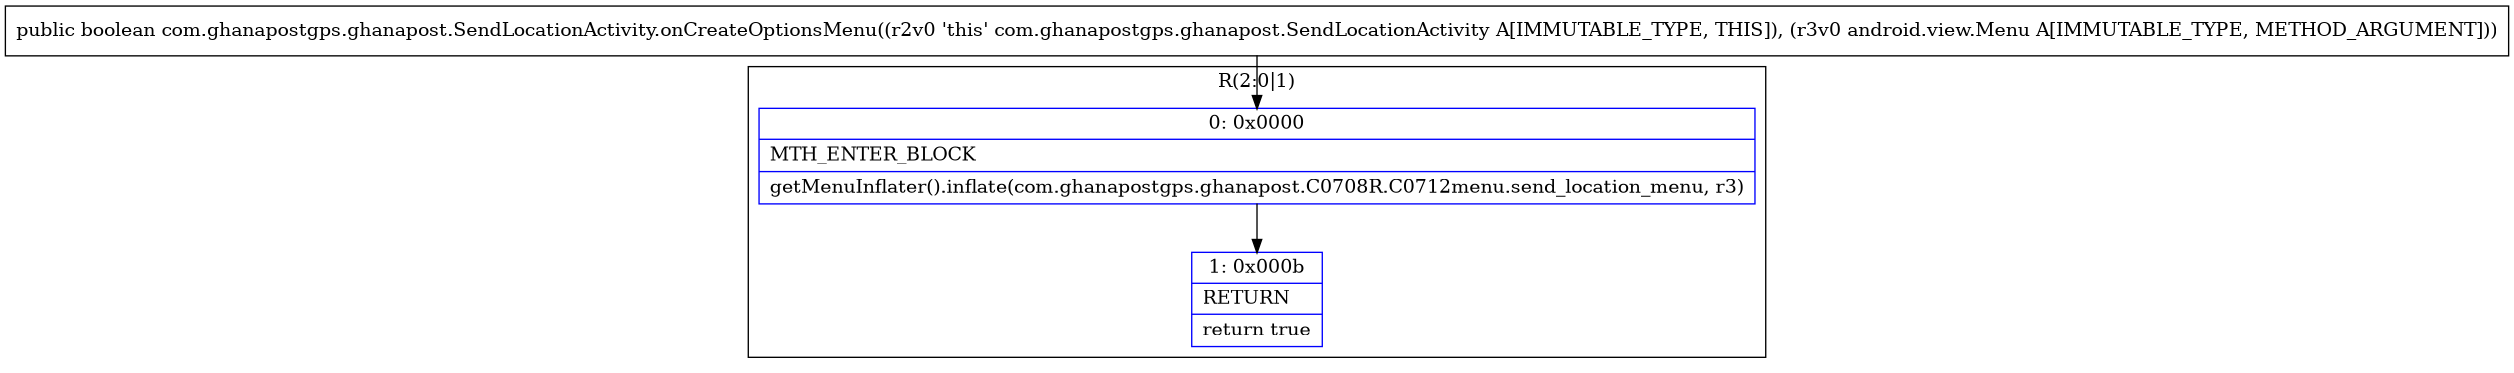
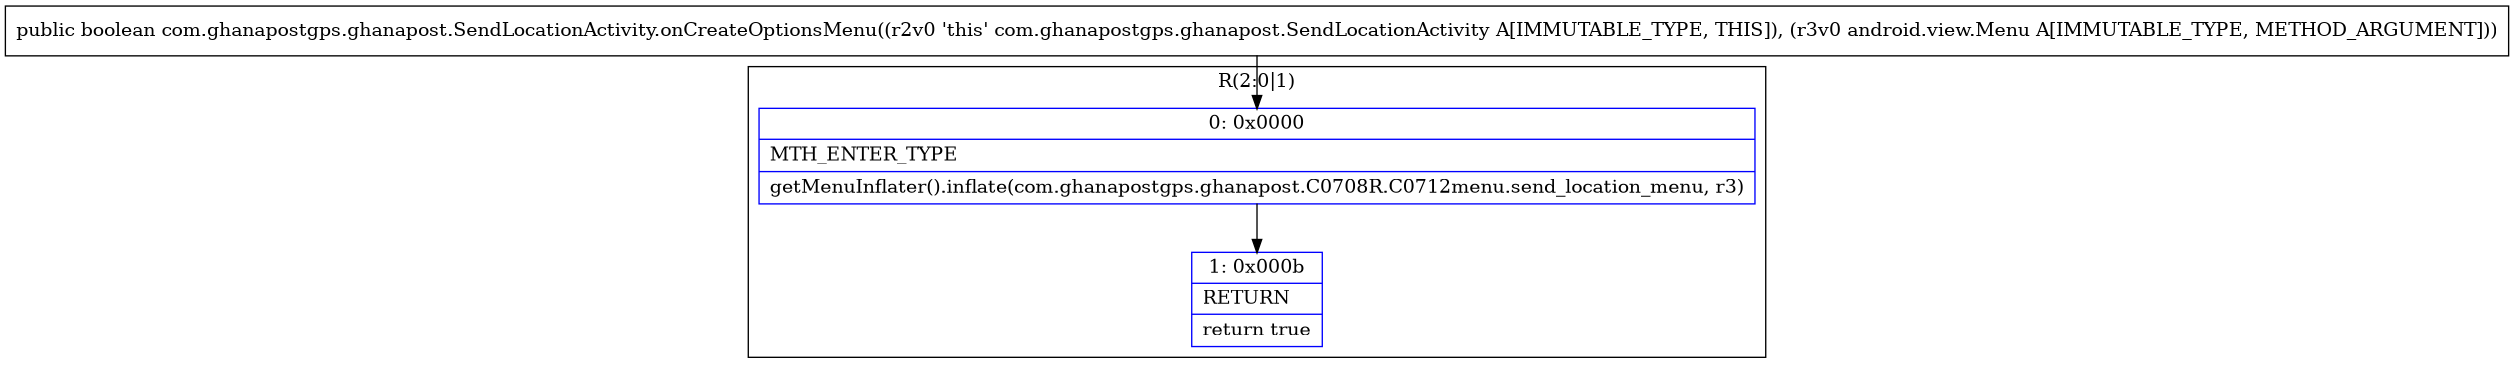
(873, 155) -> (864, 155)
